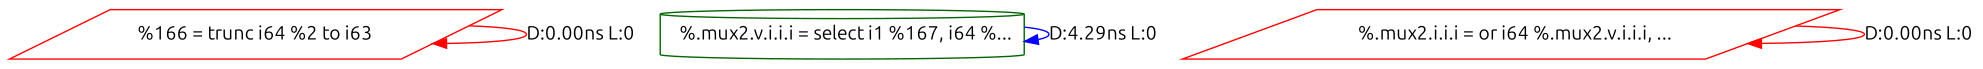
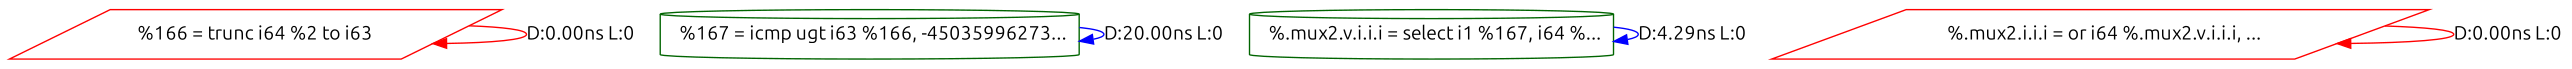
none -> (870, 34)
